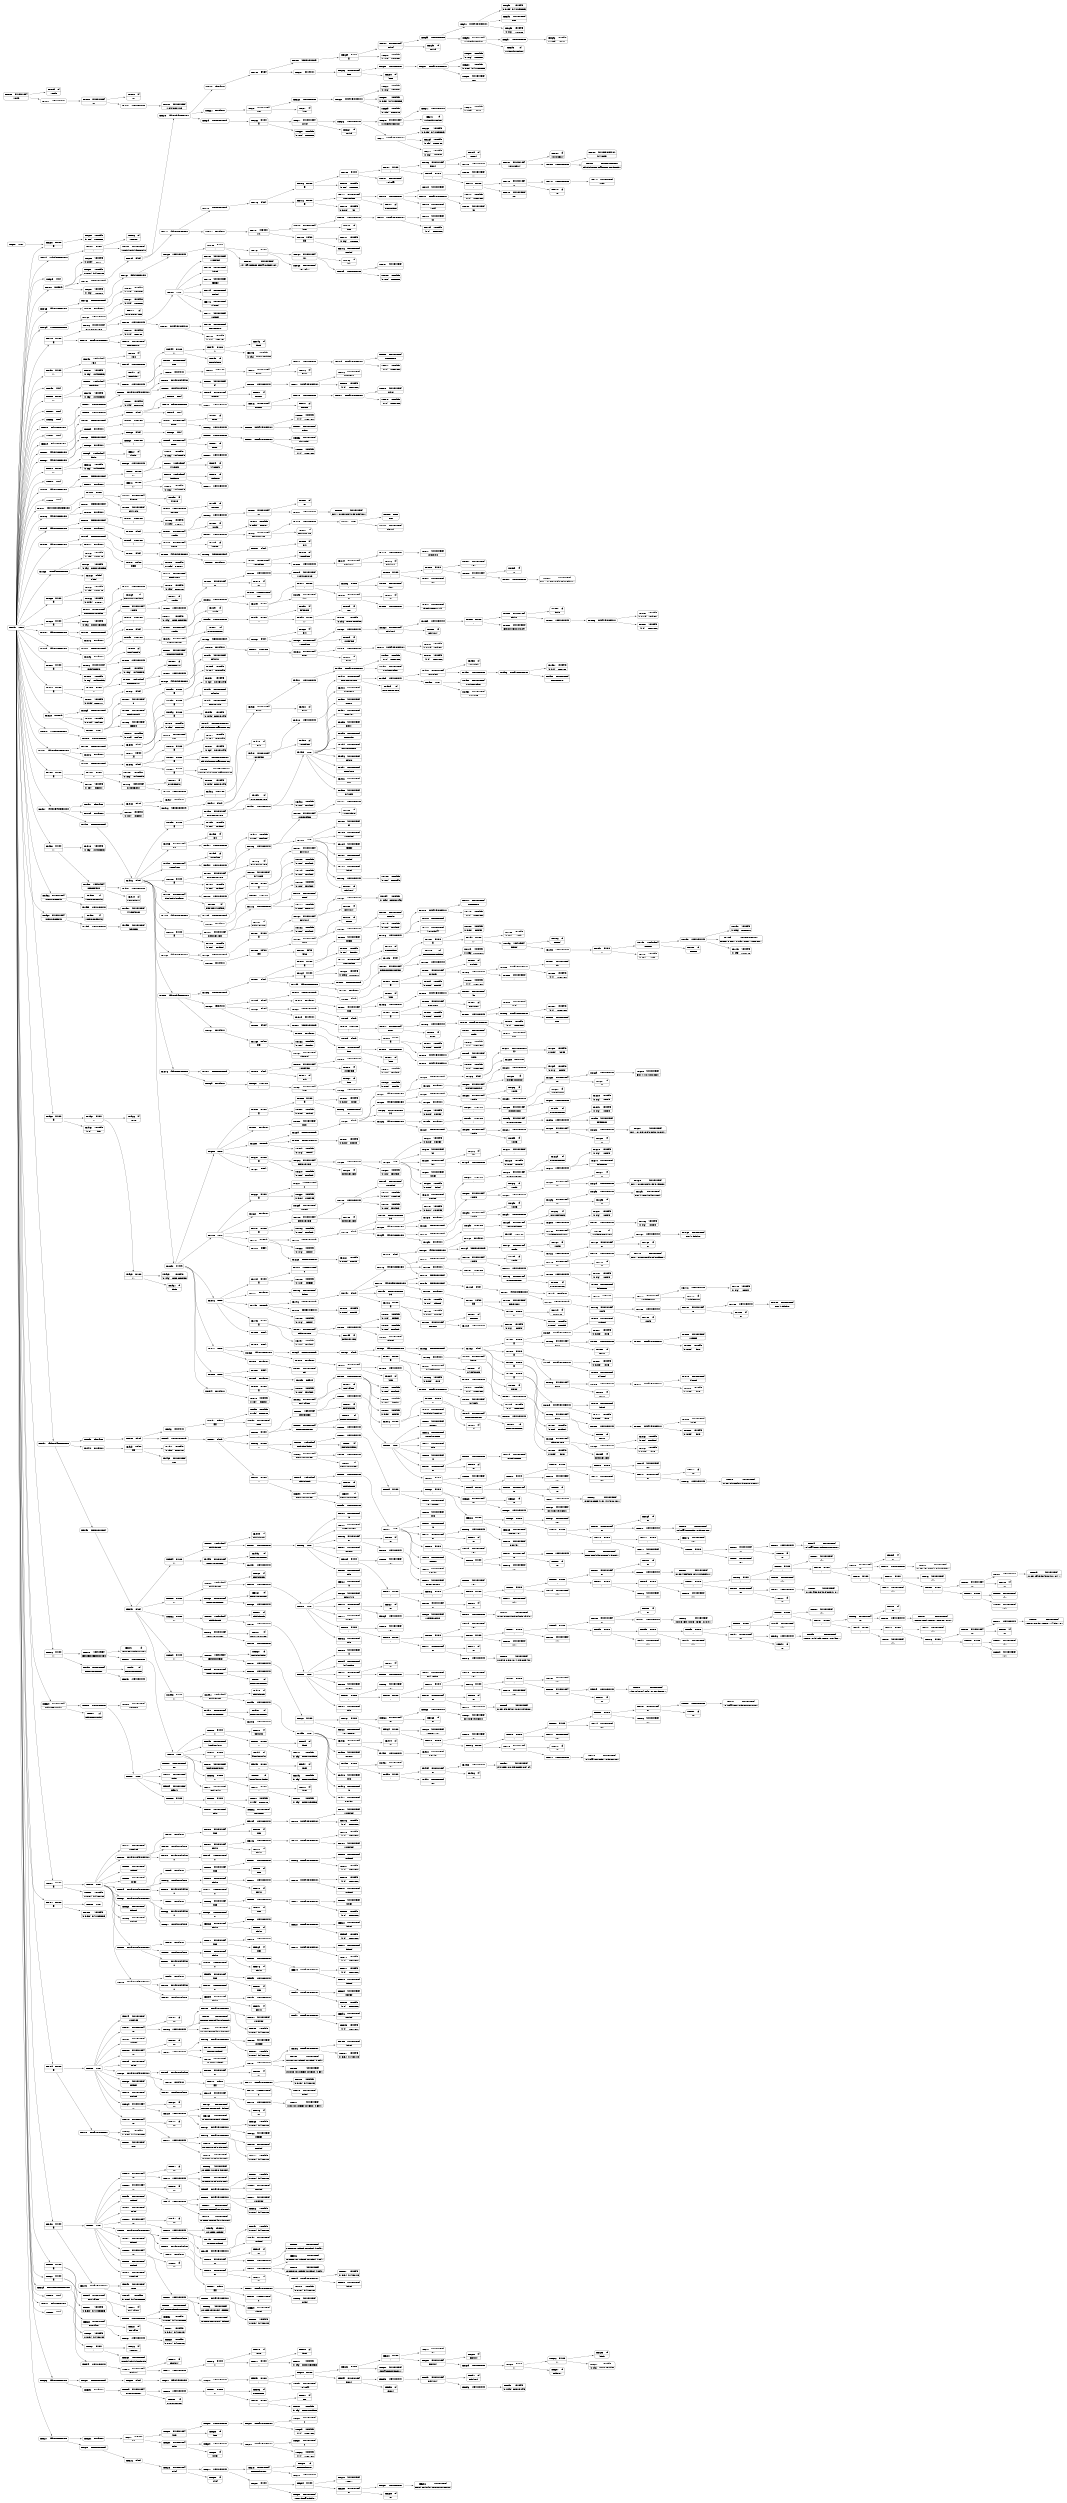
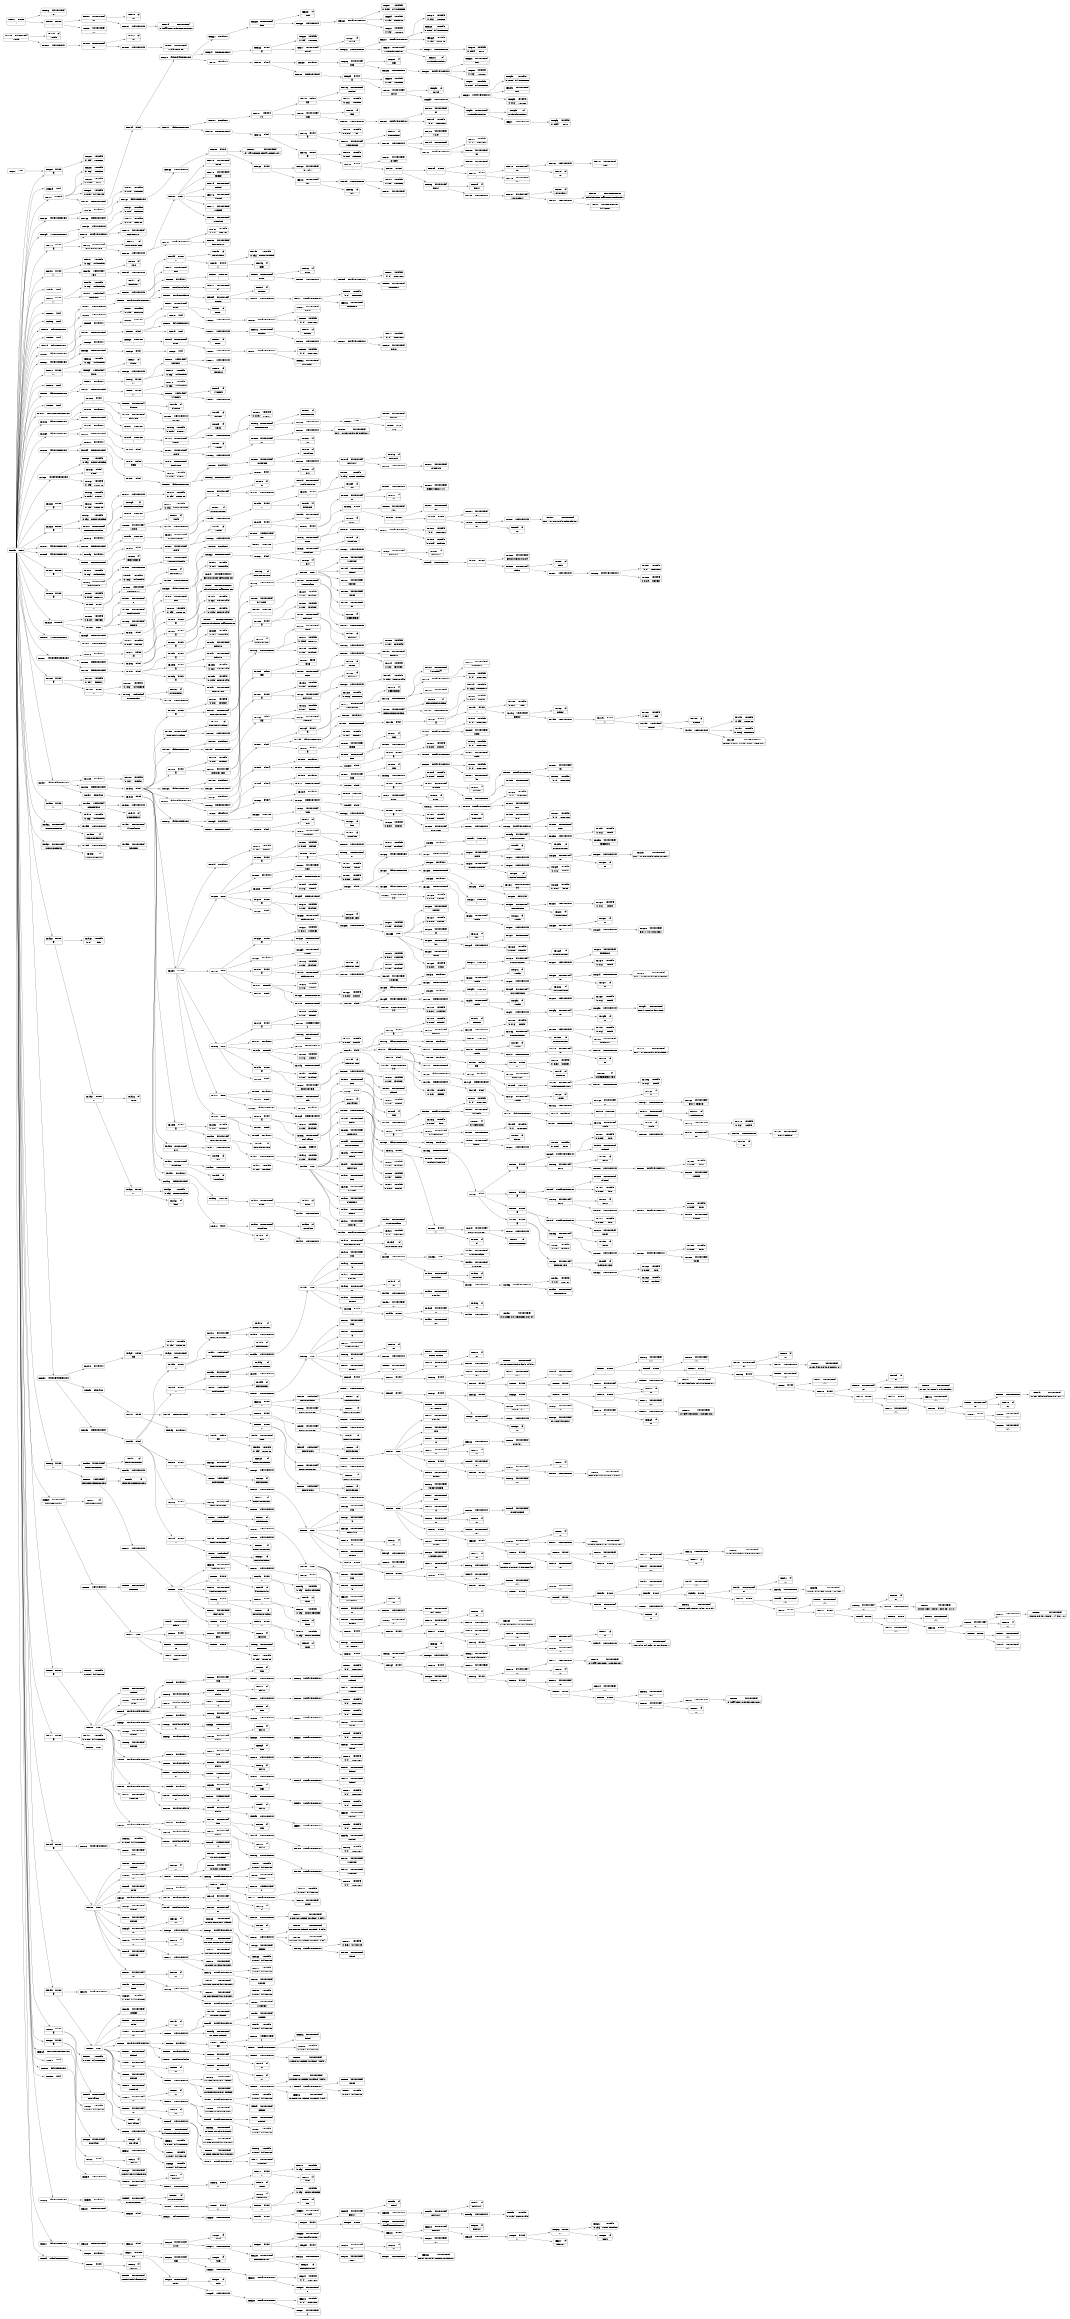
(624, 1540) -> (628, 1393)
(220, 2228) -> (223, 2031)
